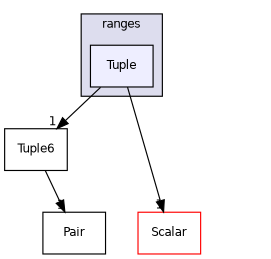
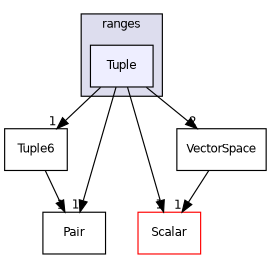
none -> (100, 144)
none -> (222, 150)
